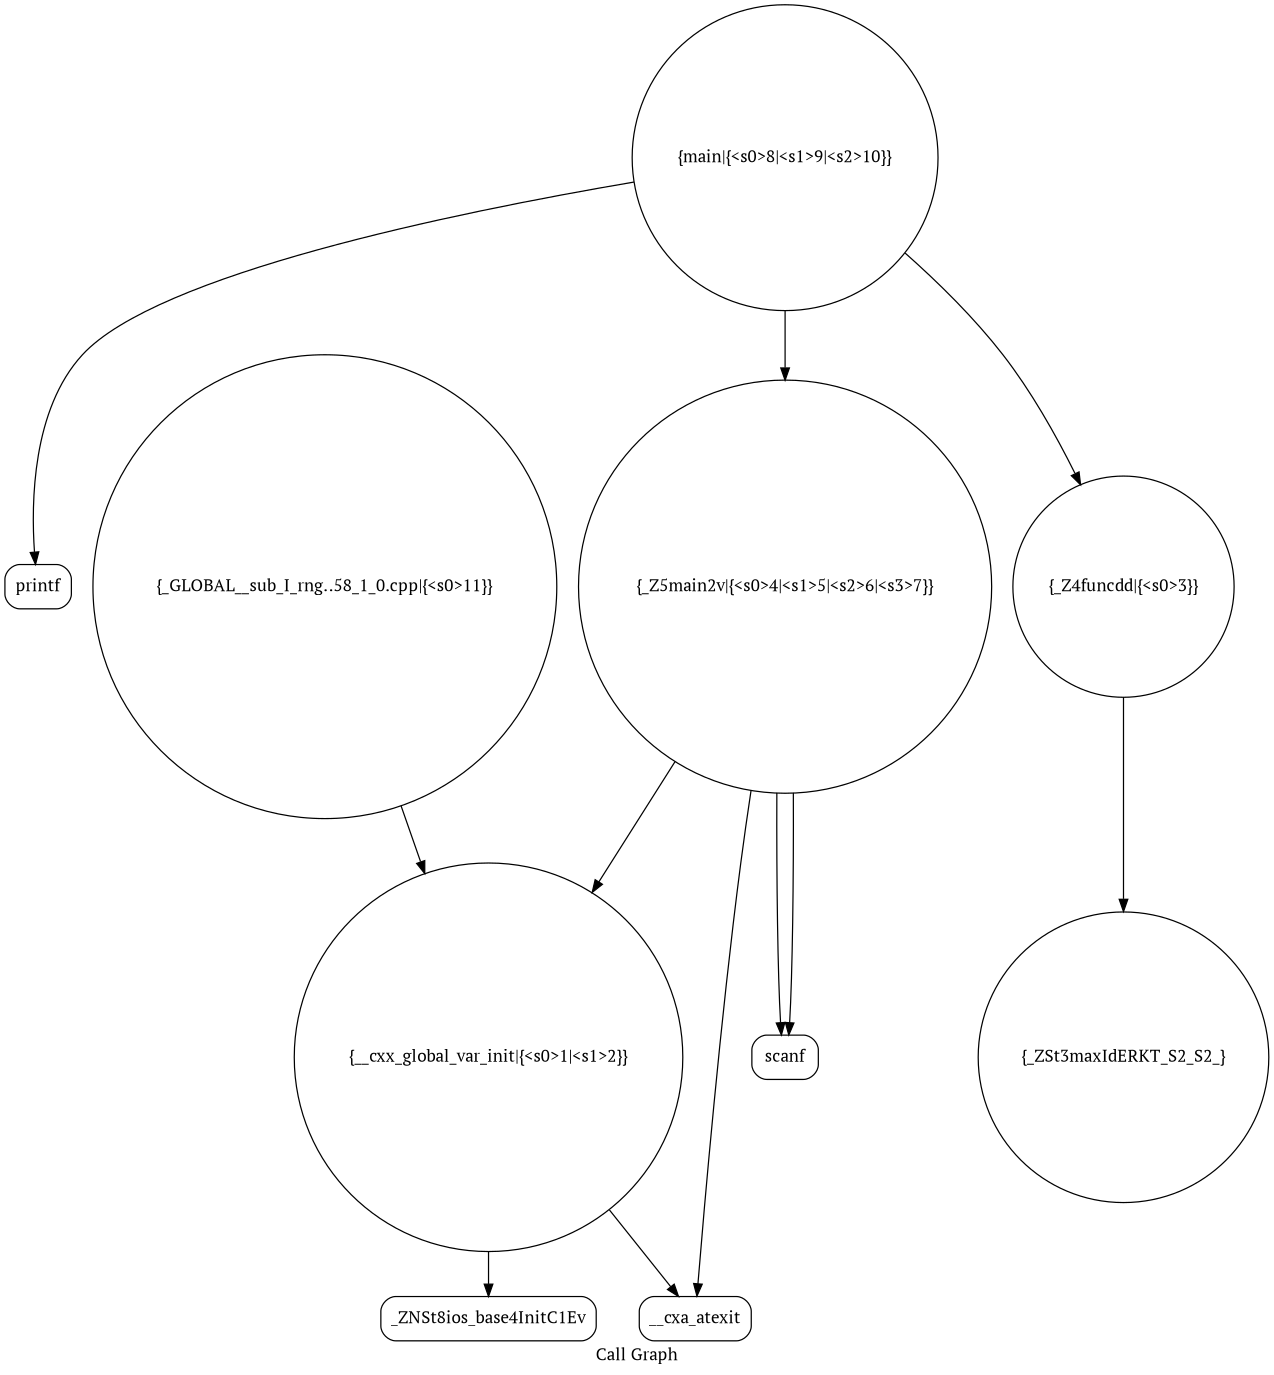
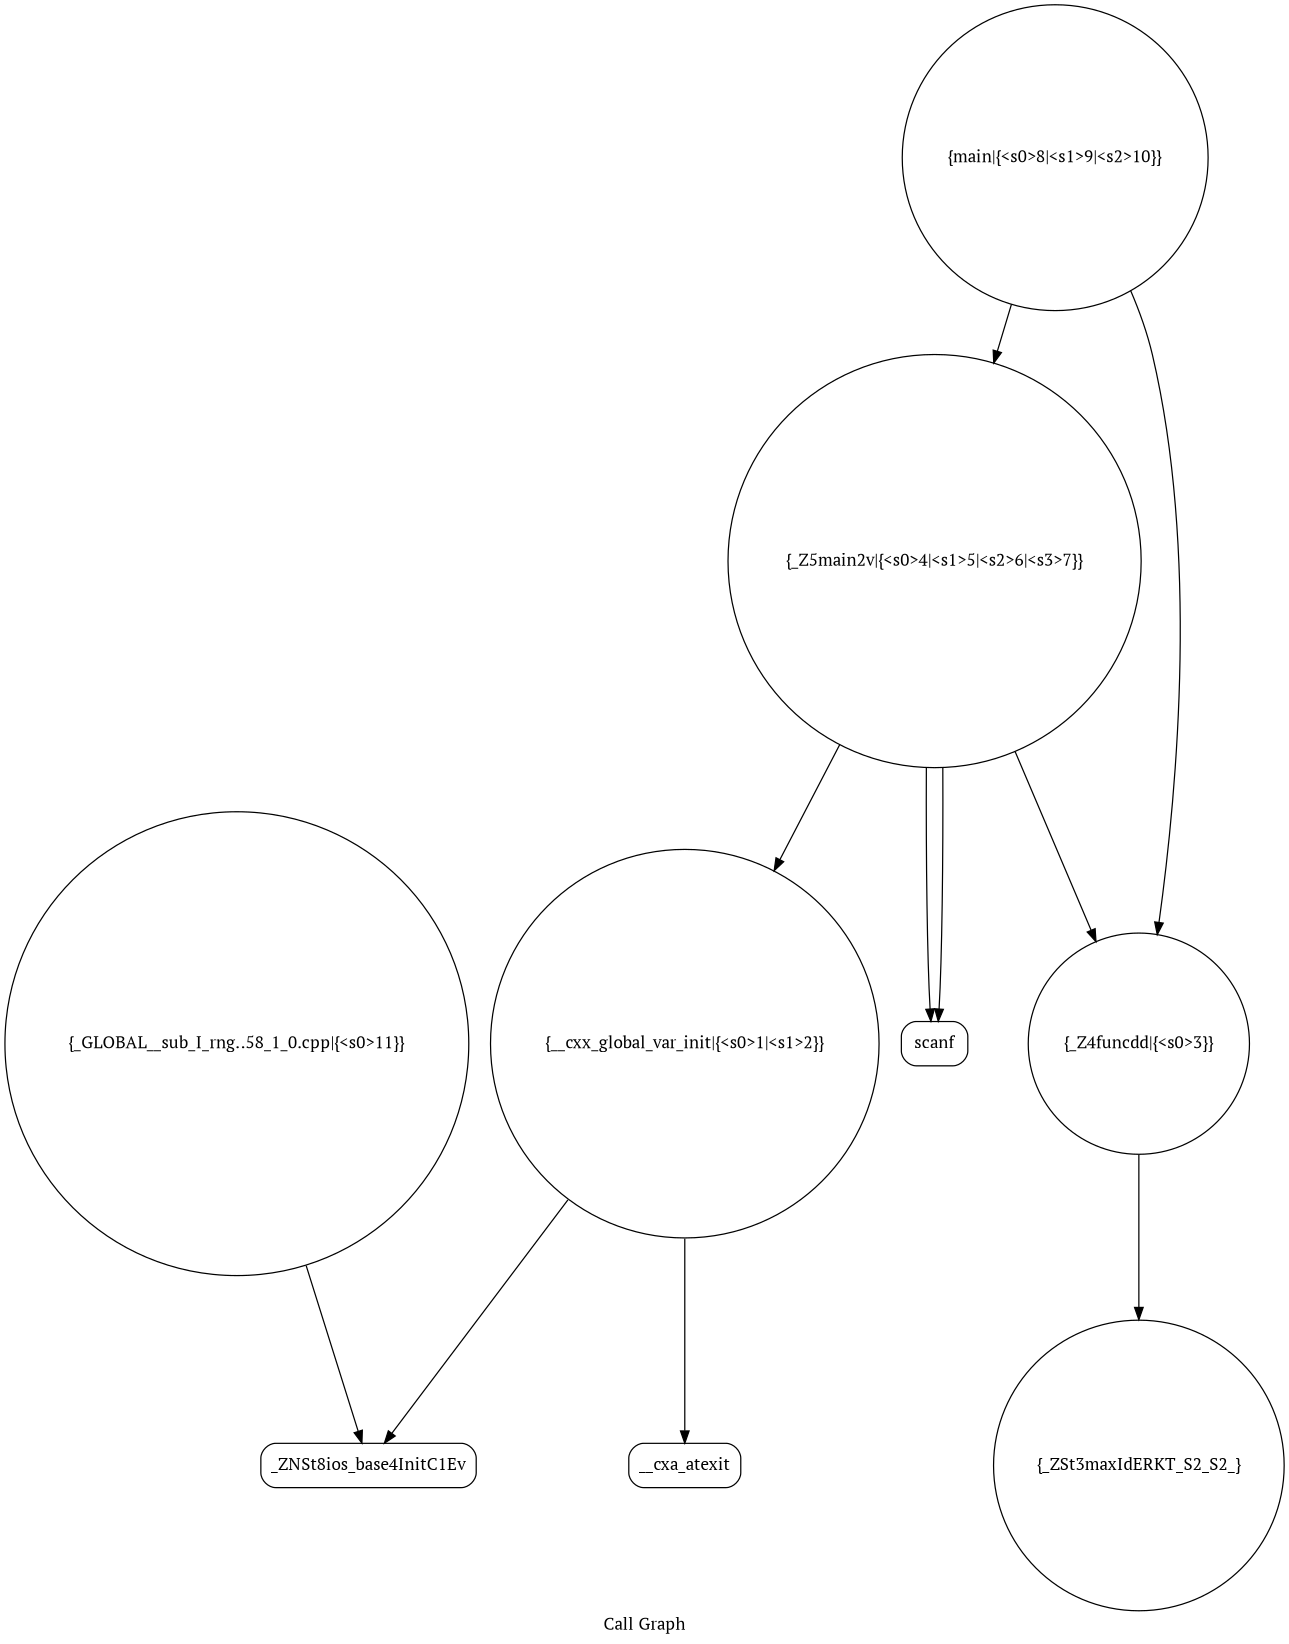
(38, 587) -> none
(411, 834) -> (332, 1348)
(721, 1037) -> (1053, 841)
